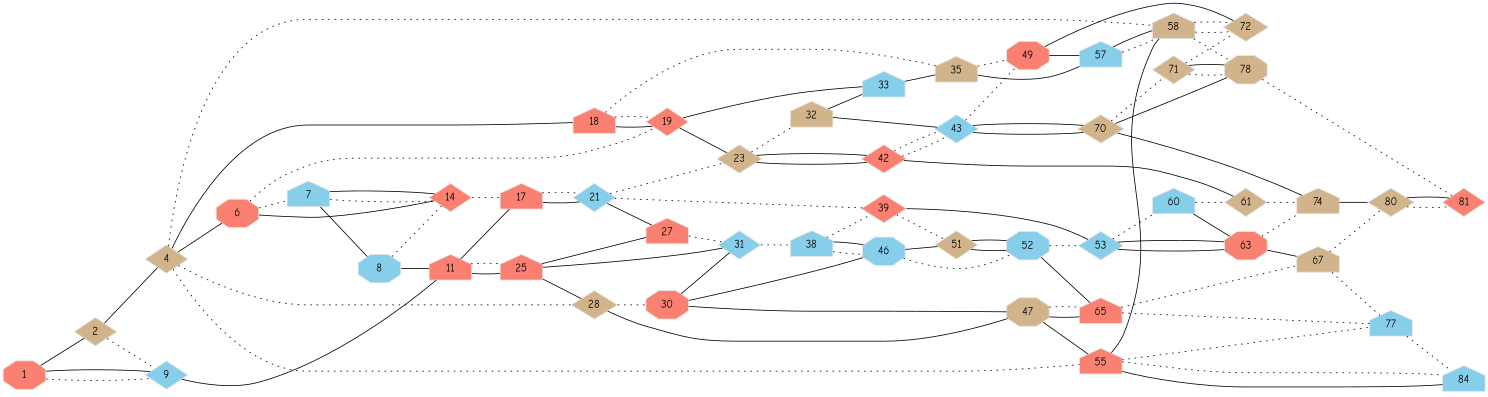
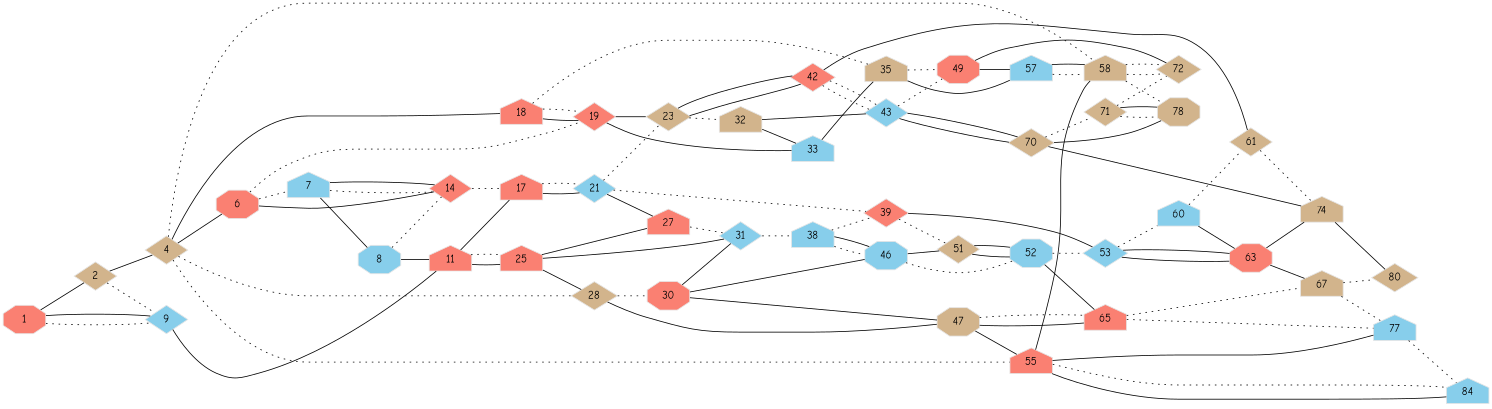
(1464, 202) -> none
(1280, 225) -> (1285, 235)
(1246, 344) -> (1214, 355)
